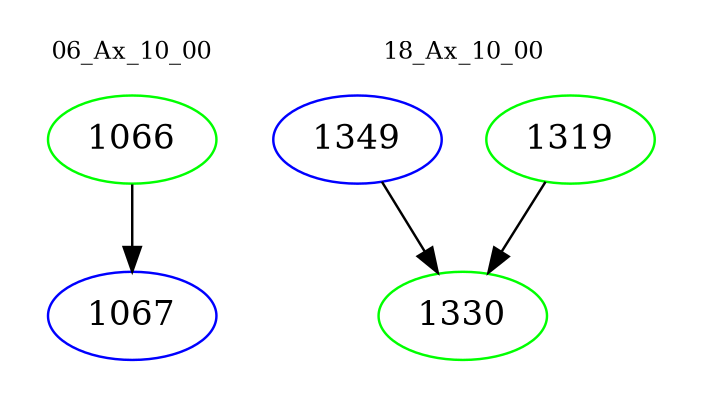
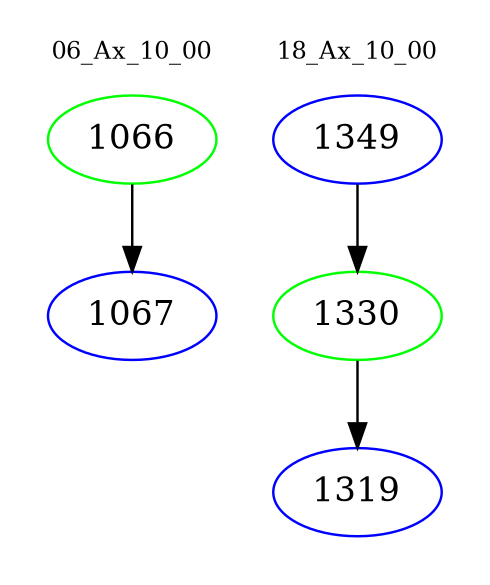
(571, 140) -> (357, 492)
(524, 217) -> (357, 392)
